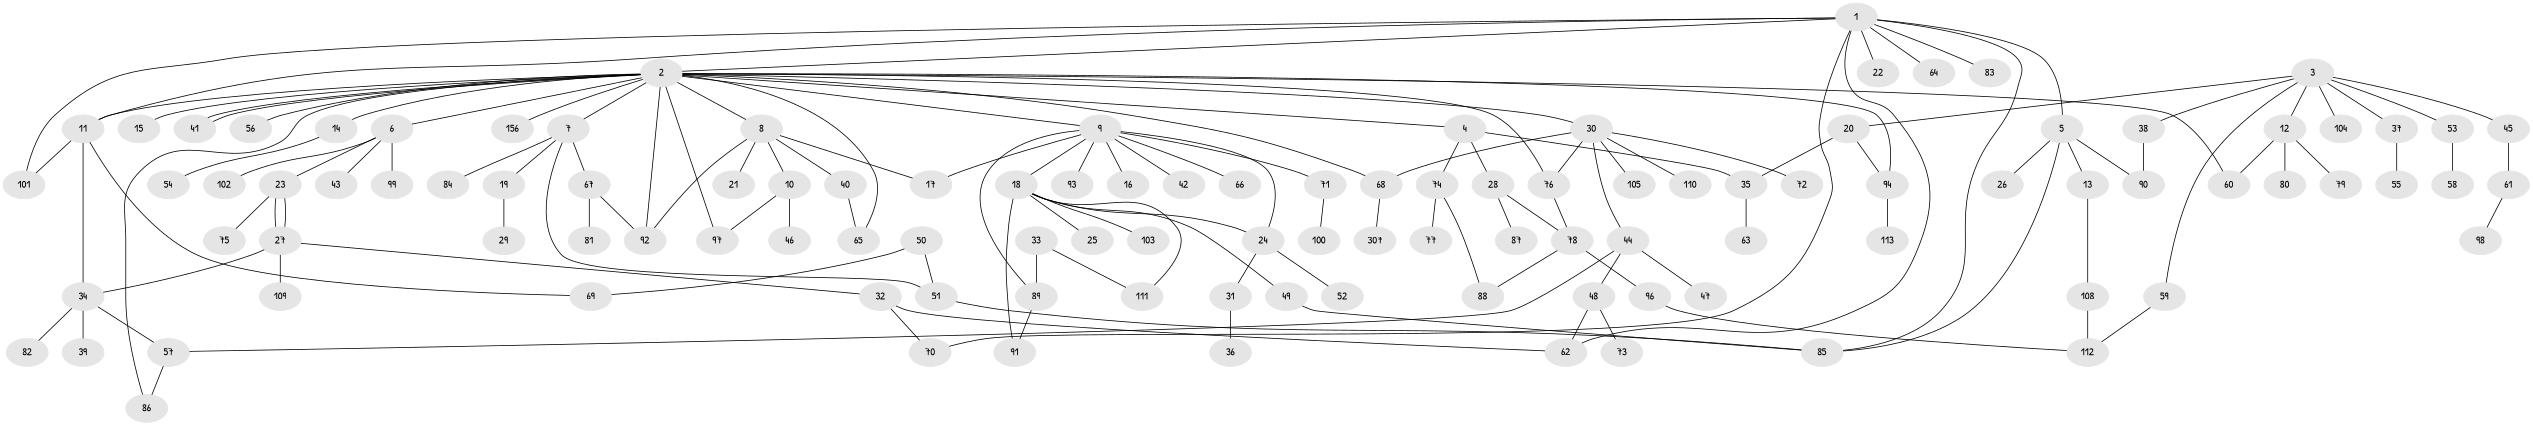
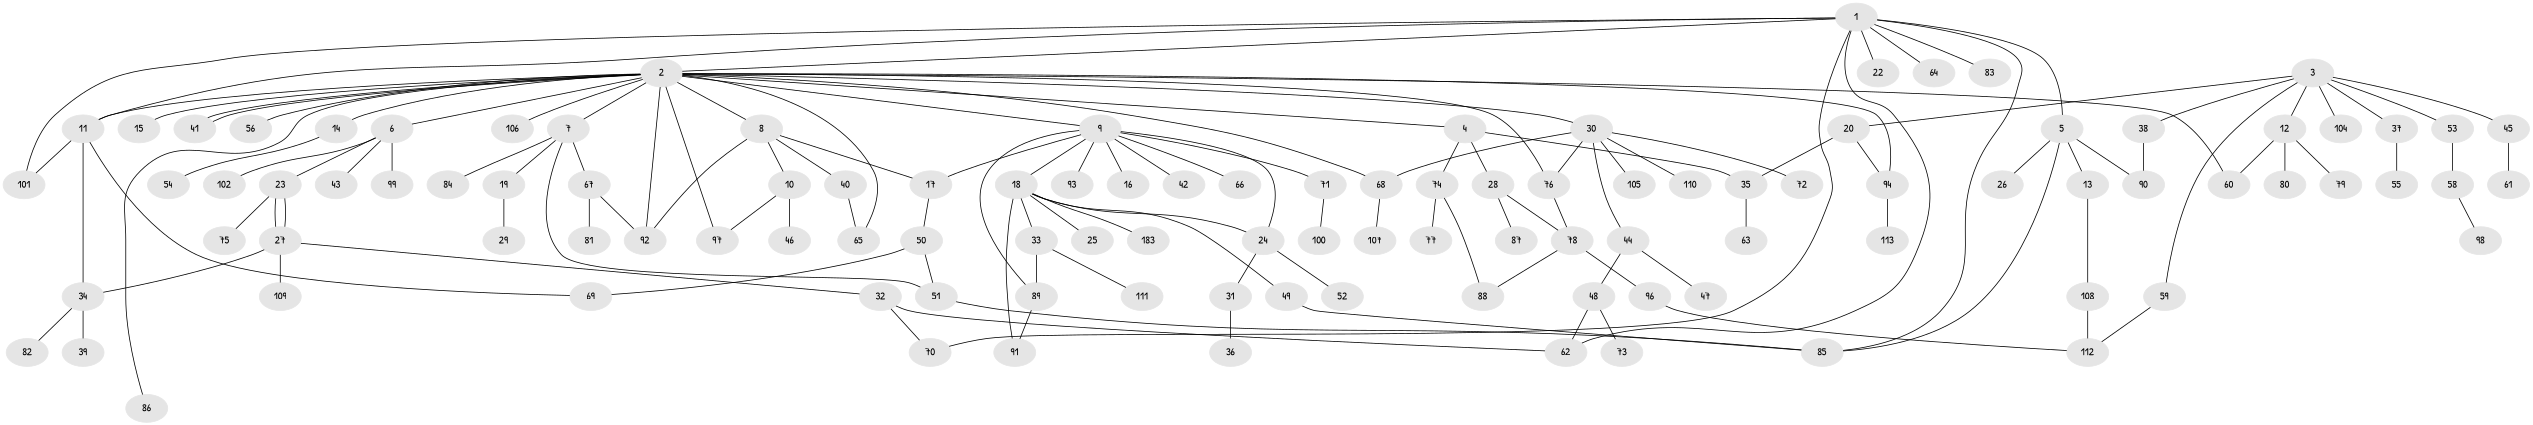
(512, 129) -> (512, 129)
(734, 185) -> none
(1141, 204) -> (1026, 213)
none -> (926, 213)
(2495, 213) -> (2467, 213)
(1148, 241) -> (1148, 241)
(1375, 241) -> (1375, 241)
(168, 352) -> none
